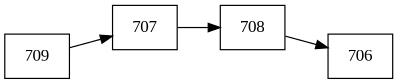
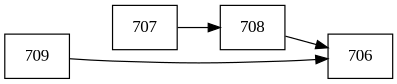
(85, 43) -> (193, 63)
